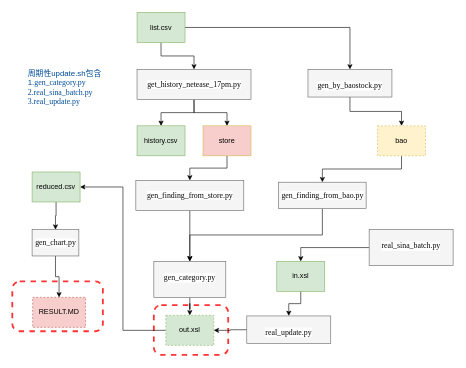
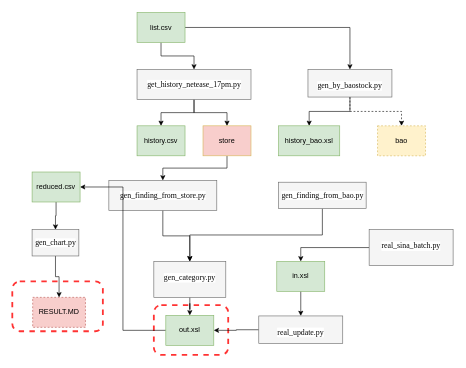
(64, 78) -> none
none -> (324, 111)
(381, 111) -> (381, 111)
none -> (309, 141)
(402, 164) -> none
(190, 195) -> (163, 195)
(190, 330) -> (190, 330)
(289, 330) -> (301, 330)
